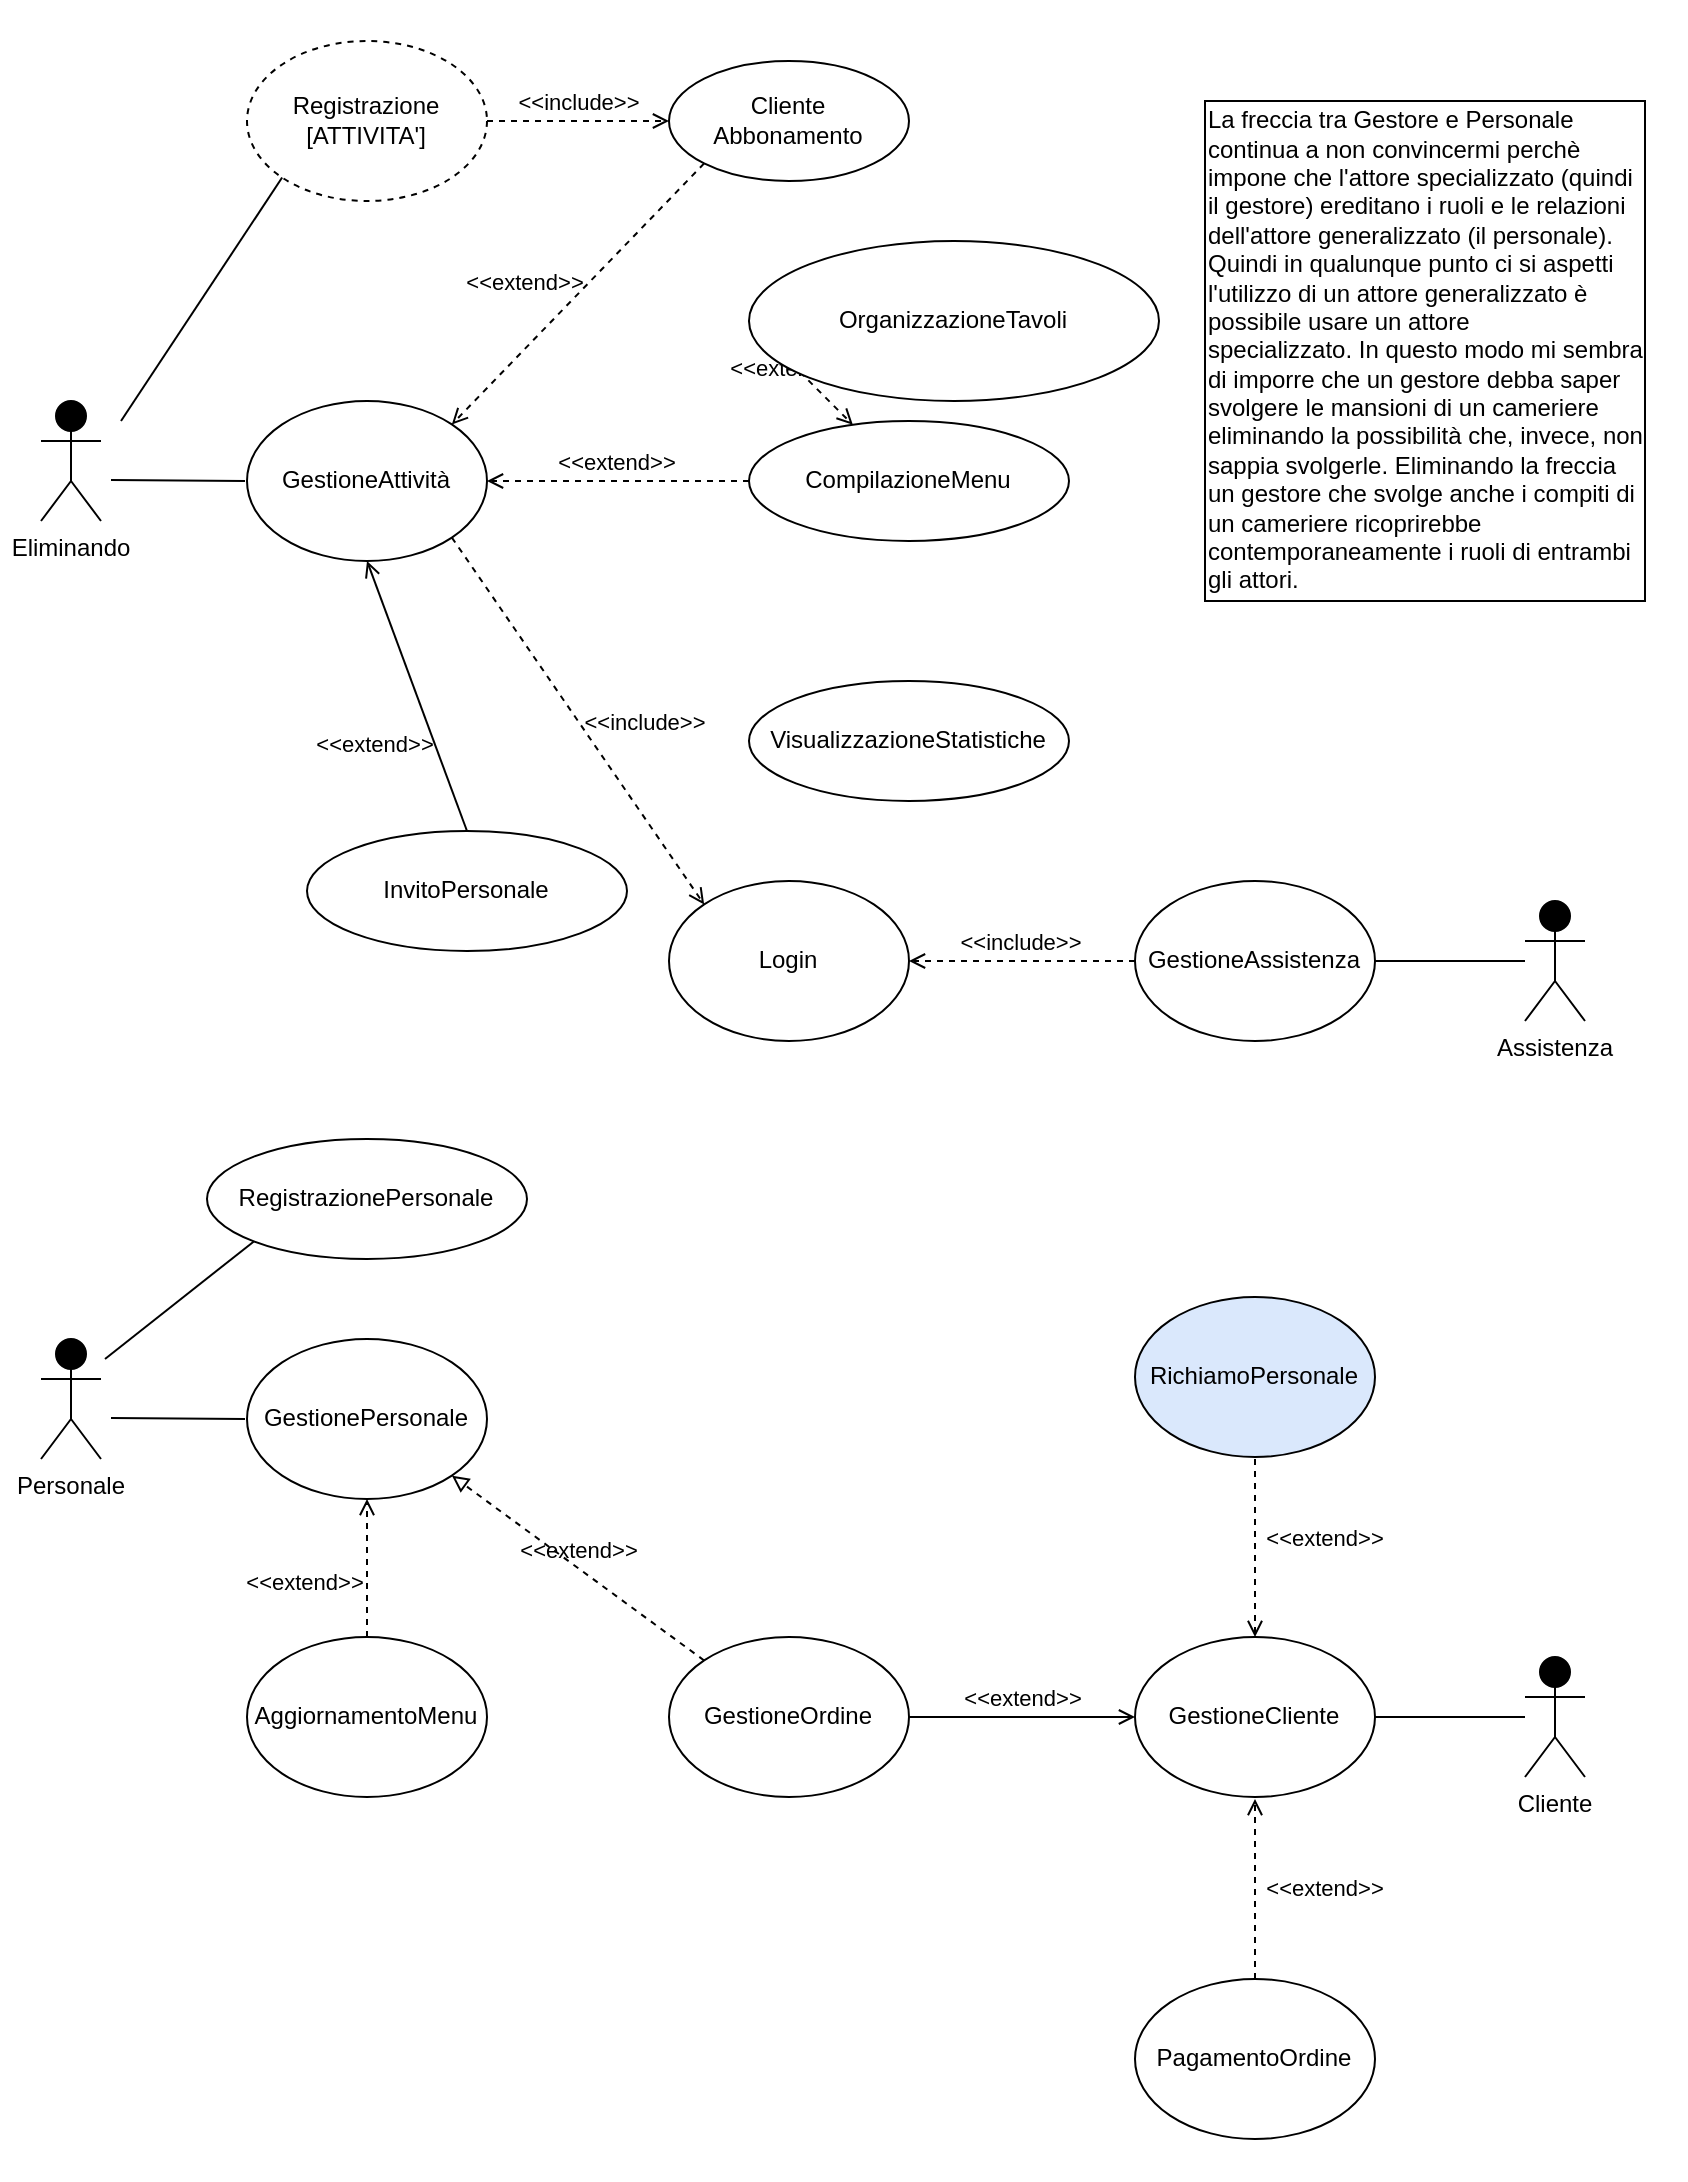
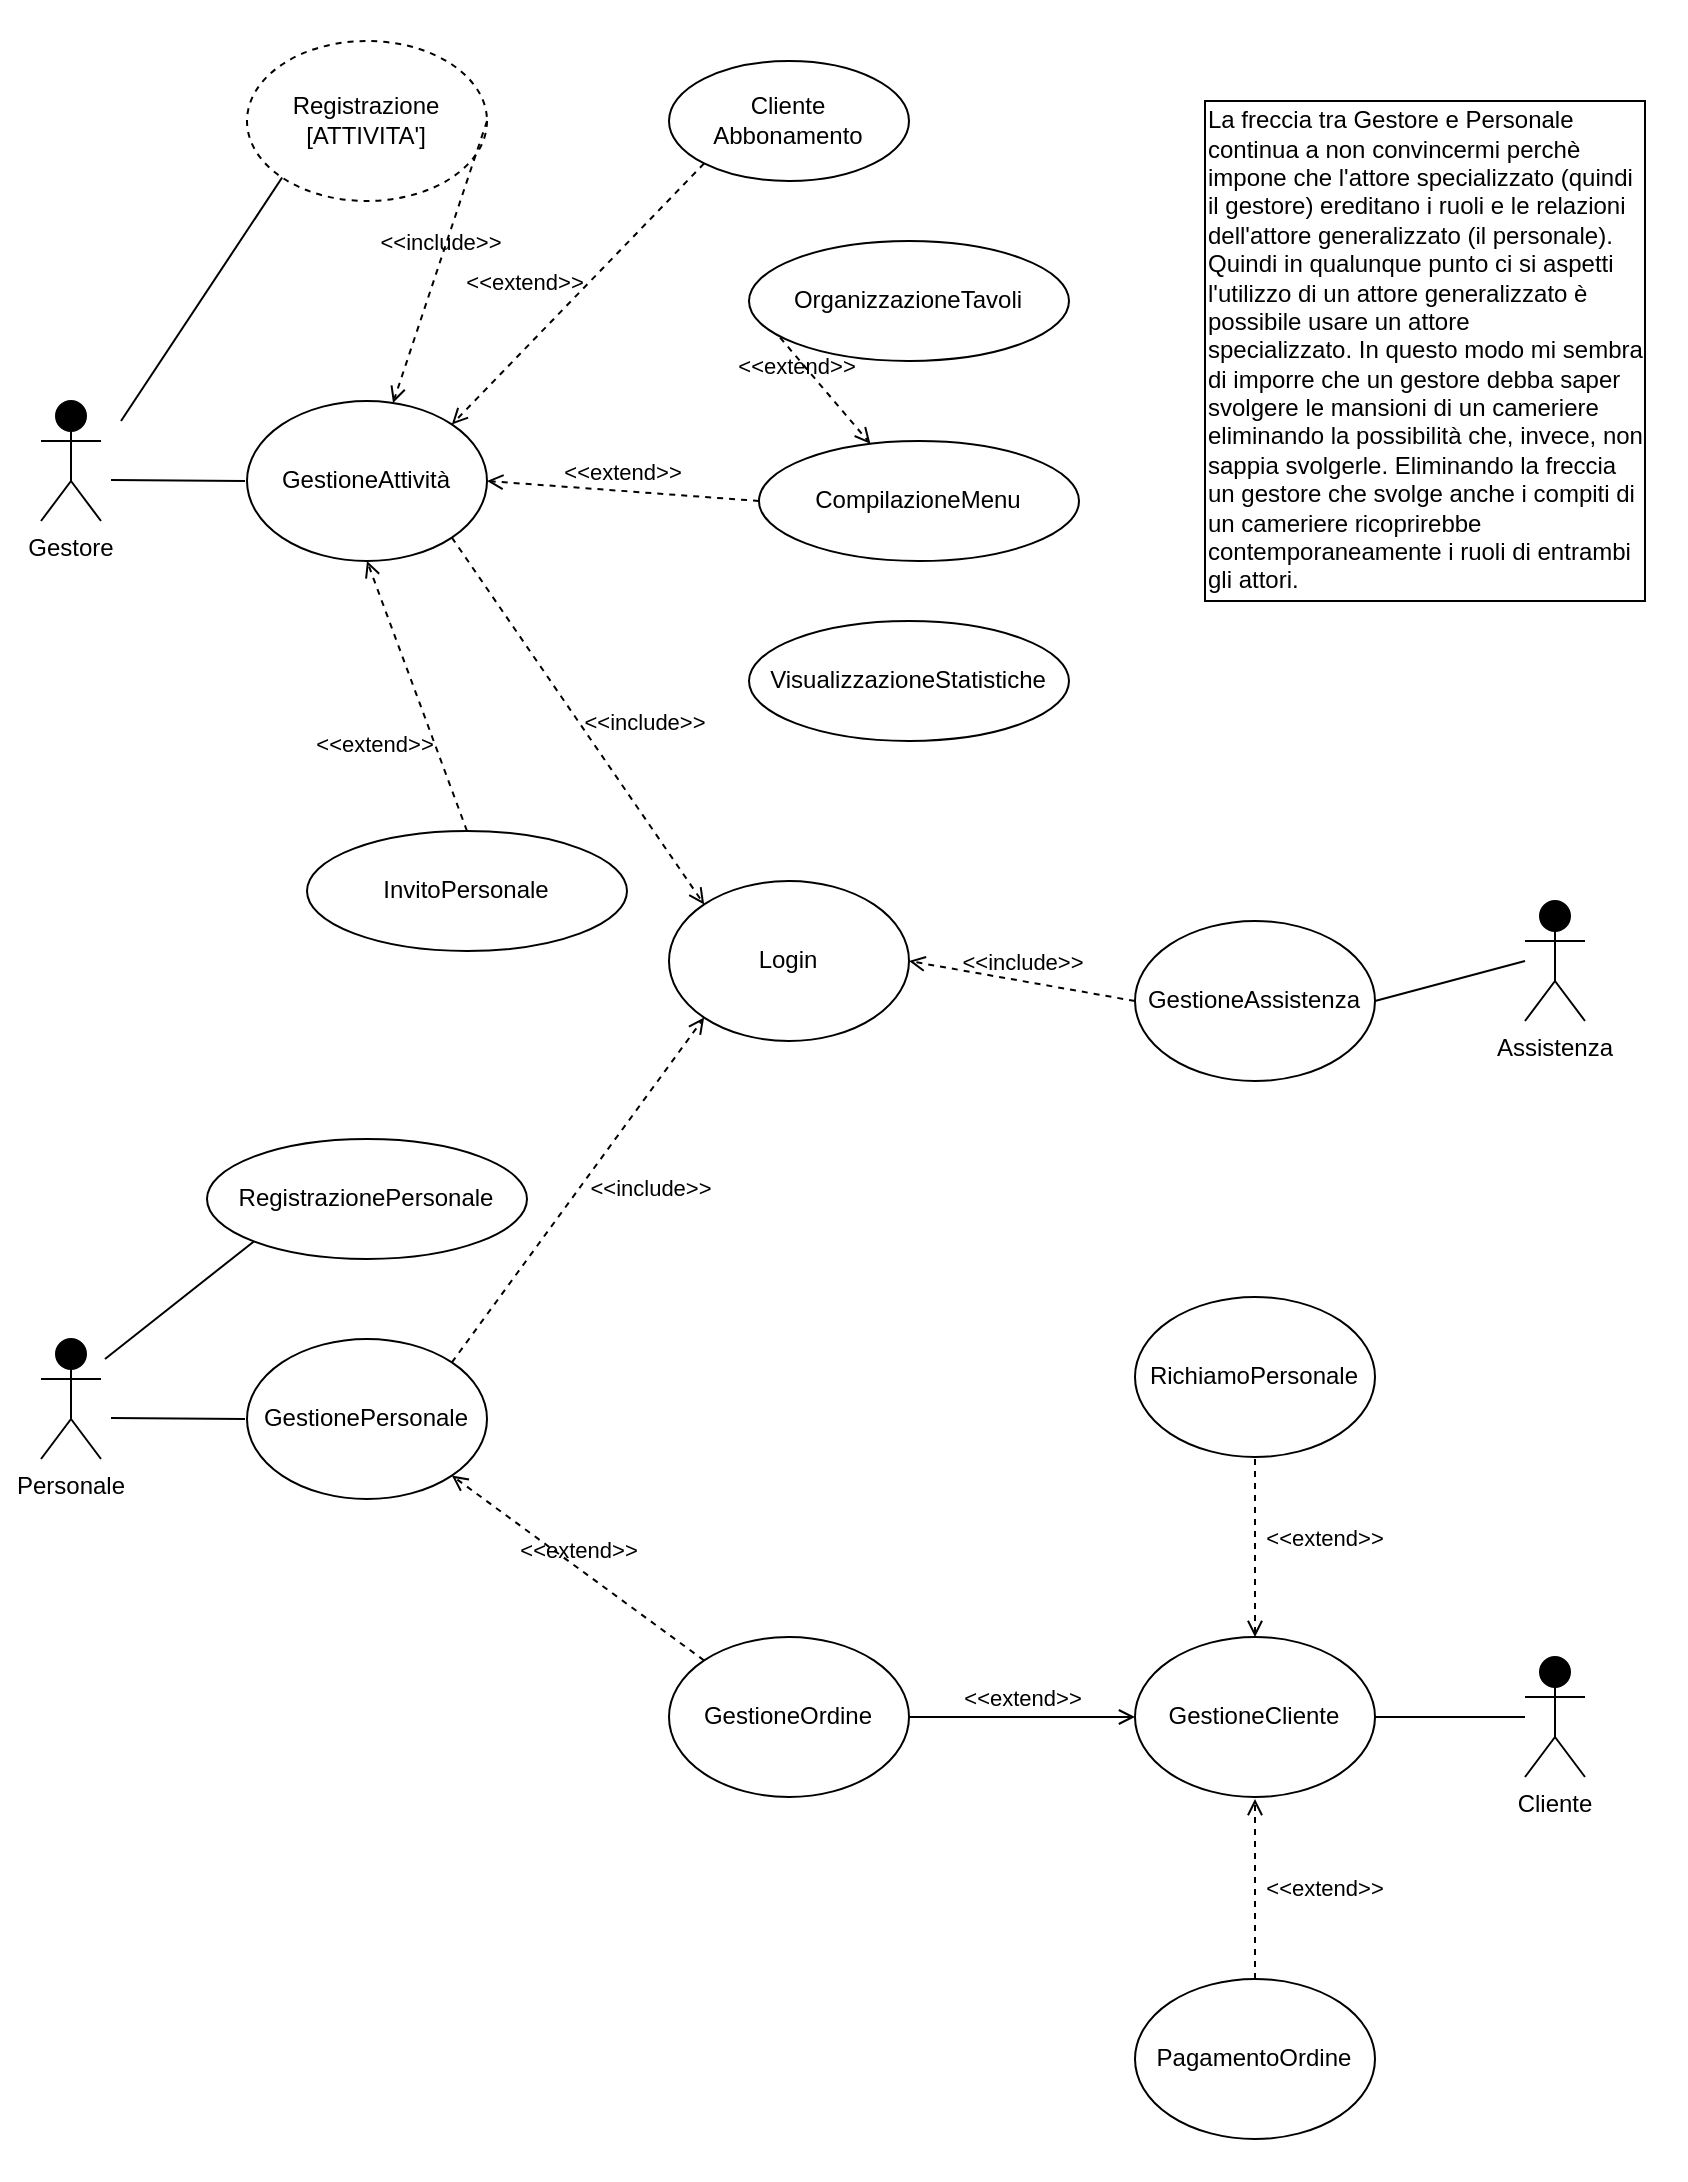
(575, 121) -> (441, 260)
(954, 321) -> (909, 301)
(909, 481) -> (919, 501)
(72, 549) -> (72, 549)
(418, 699) -> (418, 699)
(909, 741) -> (909, 681)
(1255, 961) -> (1255, 1001)
none -> (577, 1192)
(1255, 1377) -> (1255, 1377)
(467, 1486) -> (461, 1482)
(367, 1571) -> none
(367, 1717) -> none
